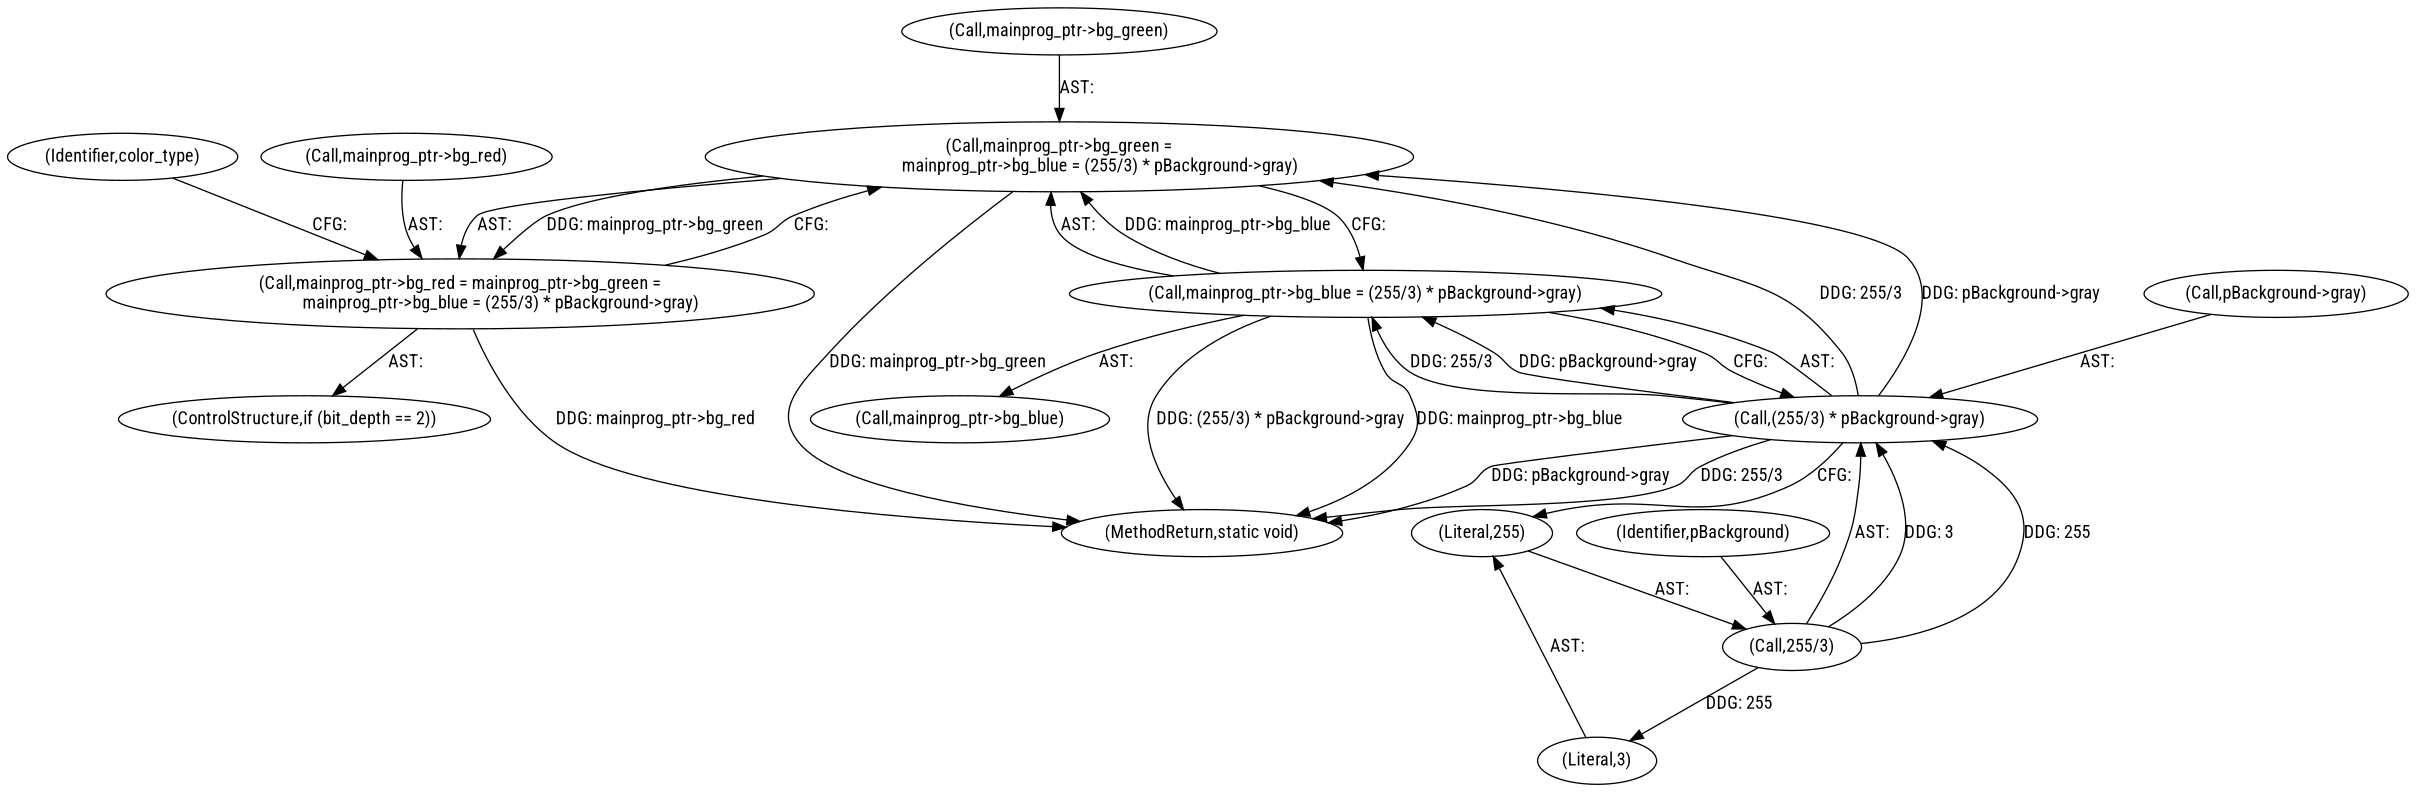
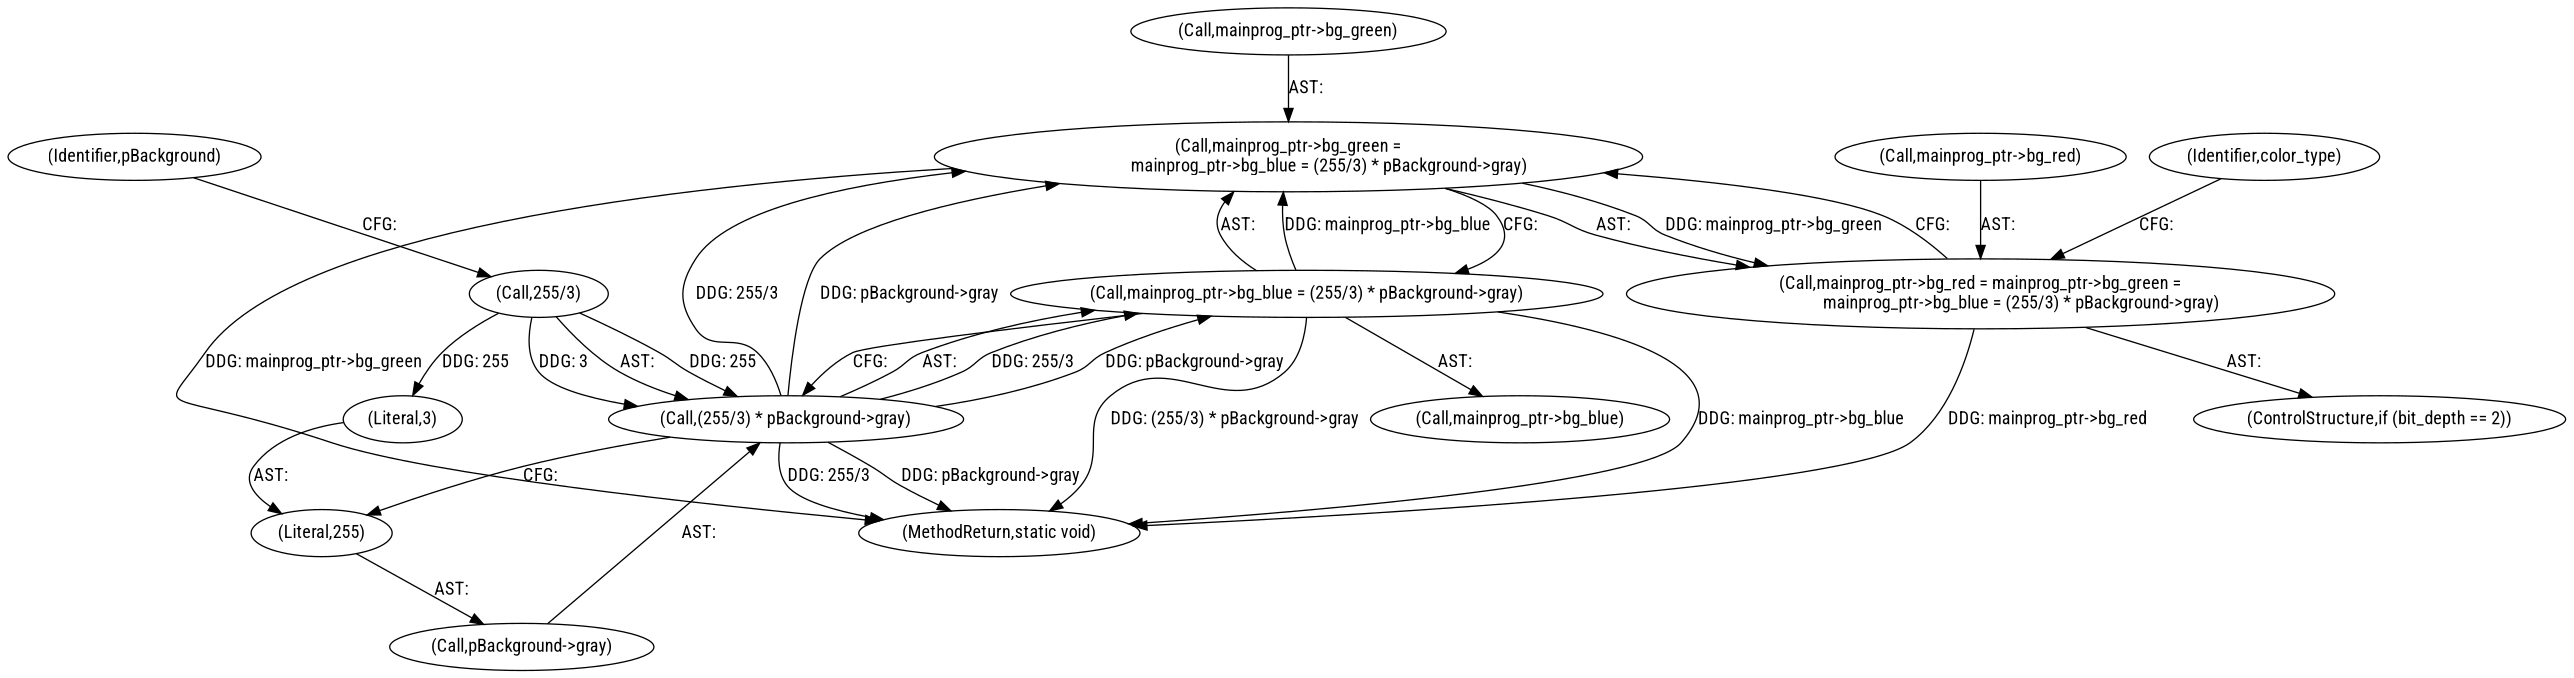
(1631, 588) -> (414, 586)
(1772, 590) -> (382, 225)
